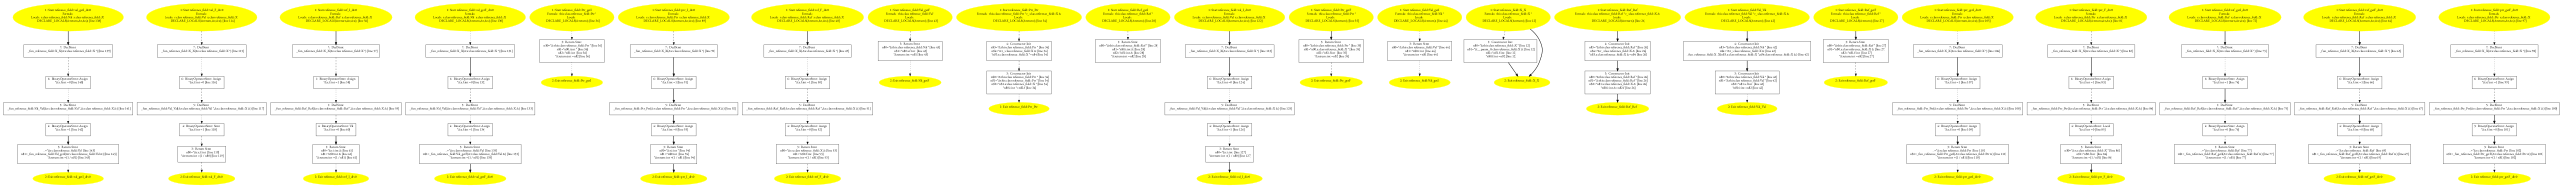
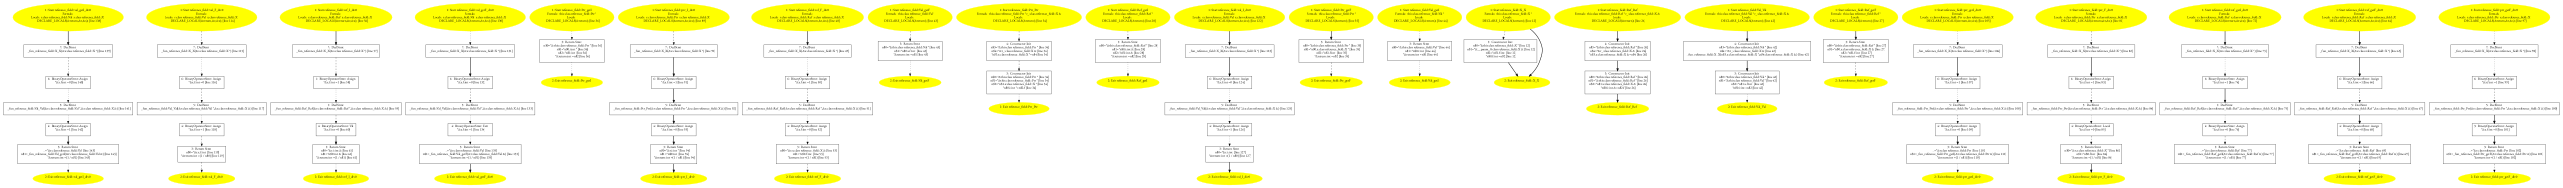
none -> (1128, 82)
(202, 130) -> (202, 130)
(470, 130) -> (470, 130)
